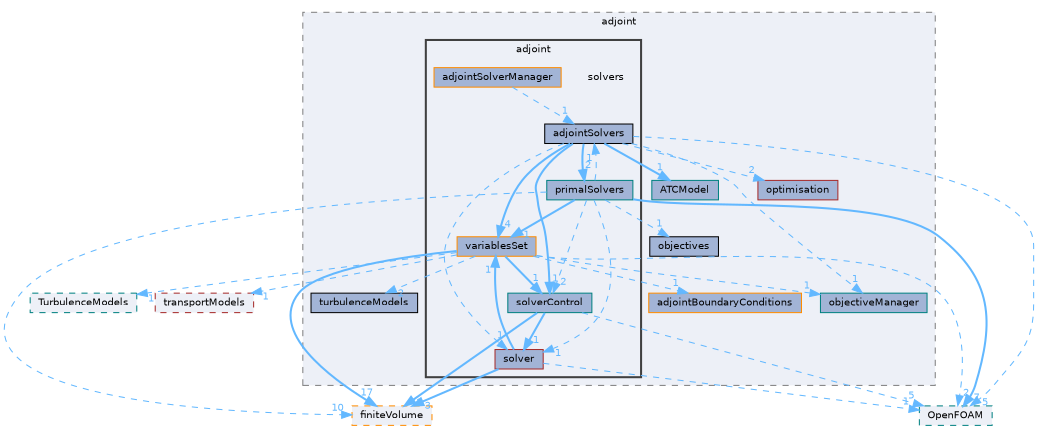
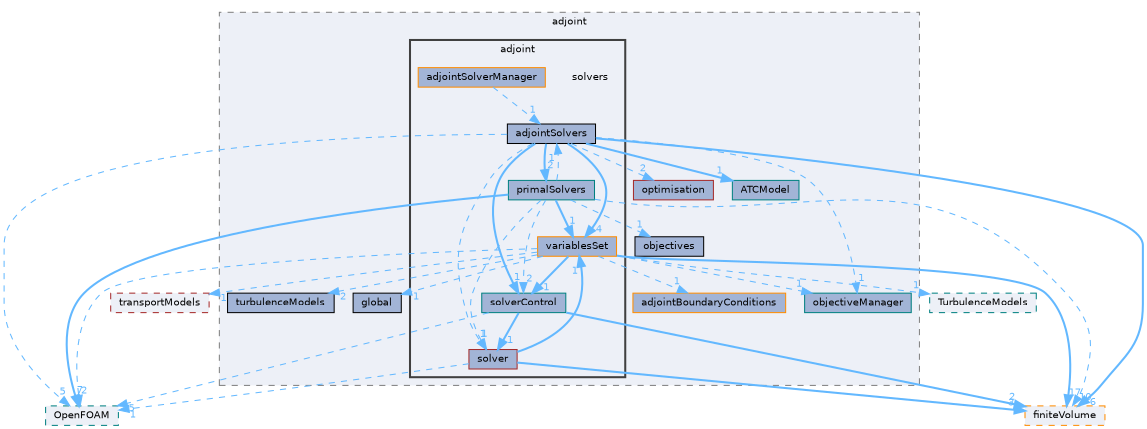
none -> (962, 183)
none -> (377, 303)
